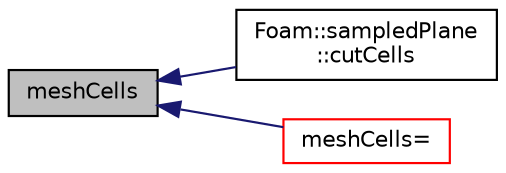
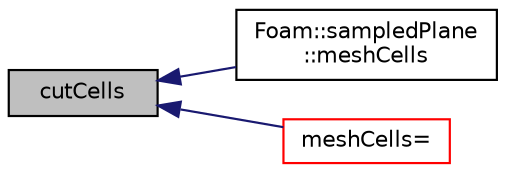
(367, 45) -> (367, 45)
(83, 93) -> (83, 93)
